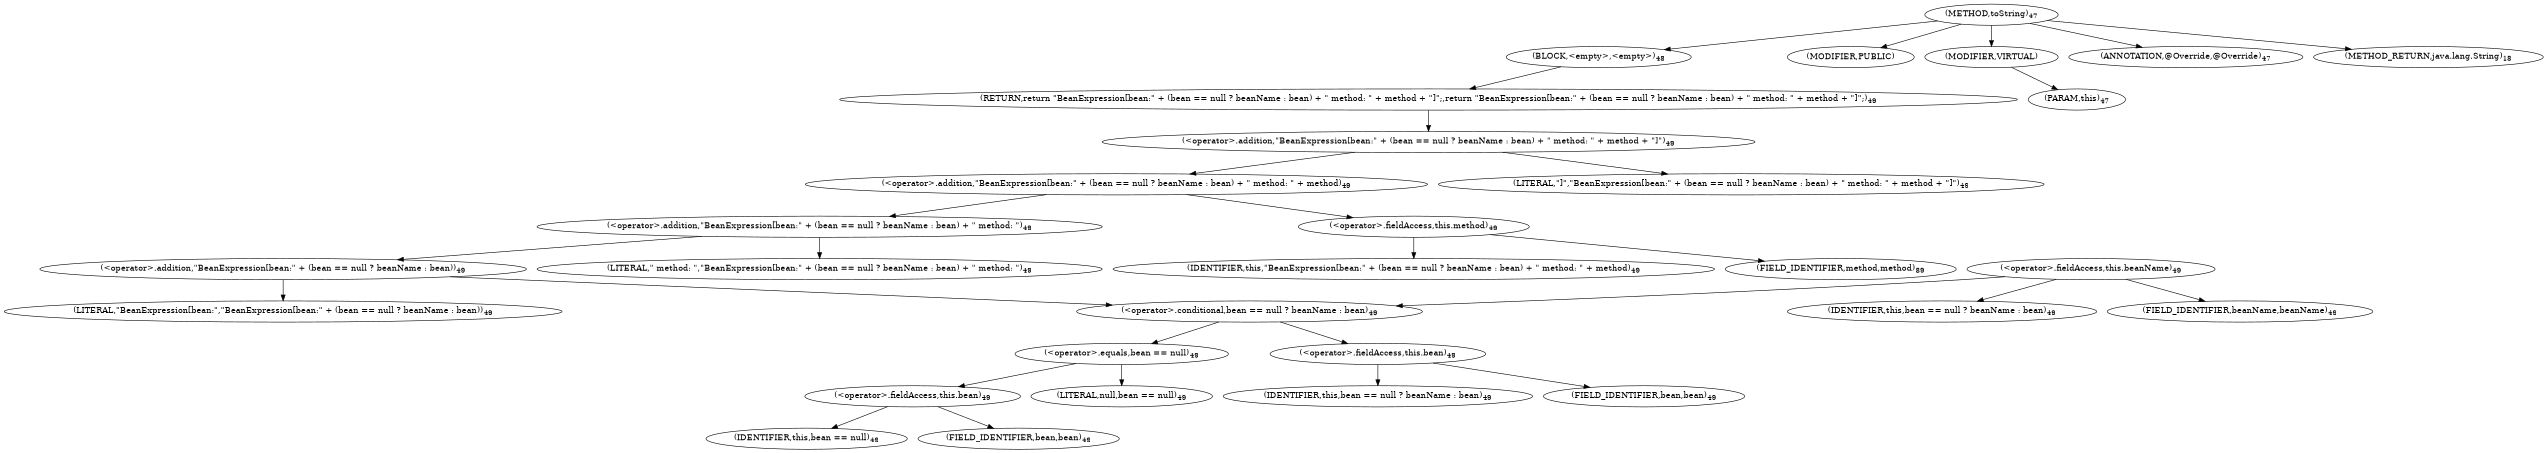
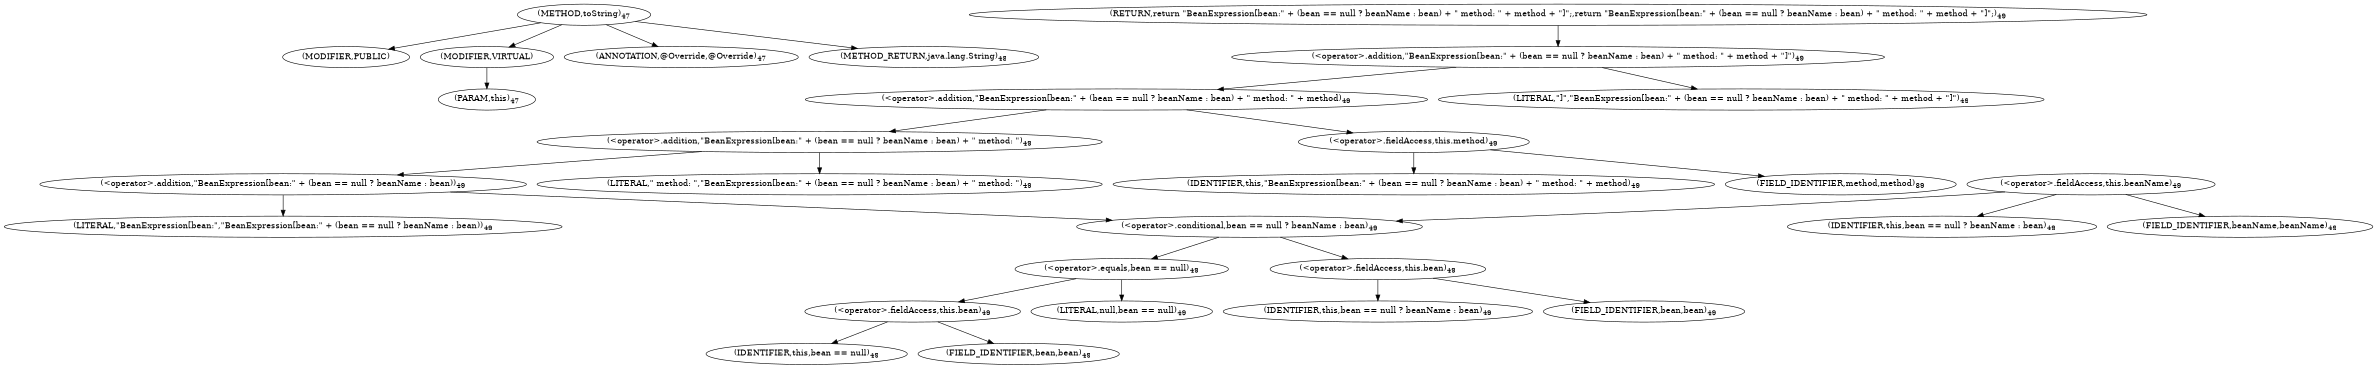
(2507, 56) -> (1003, 56)
(1599, 57) -> none
